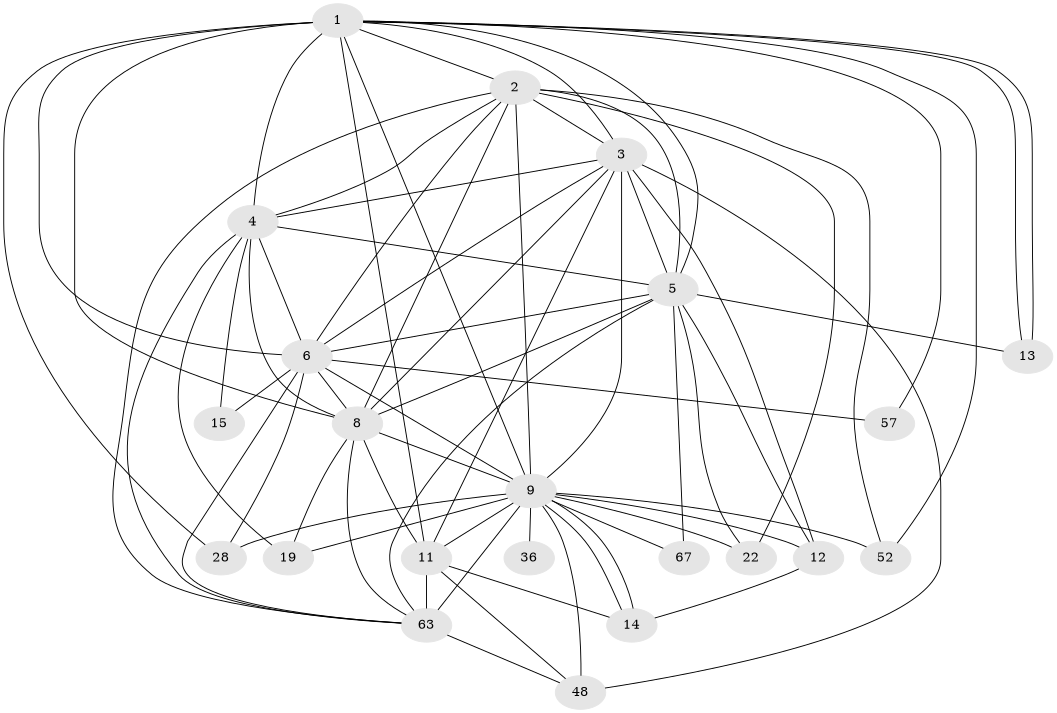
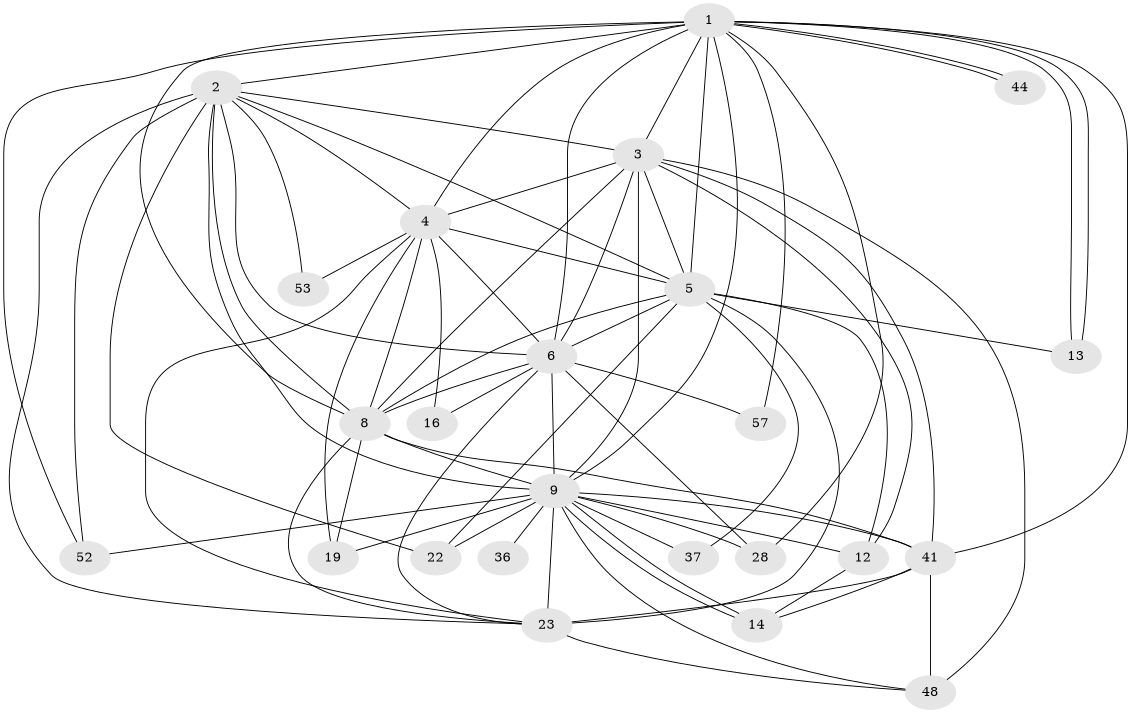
none -> (1020, 88)
none -> (303, 289)
(219, 424) -> (432, 424)
(427, 558) -> (931, 558)
(684, 558) -> (693, 558)
(427, 625) -> (547, 625)
